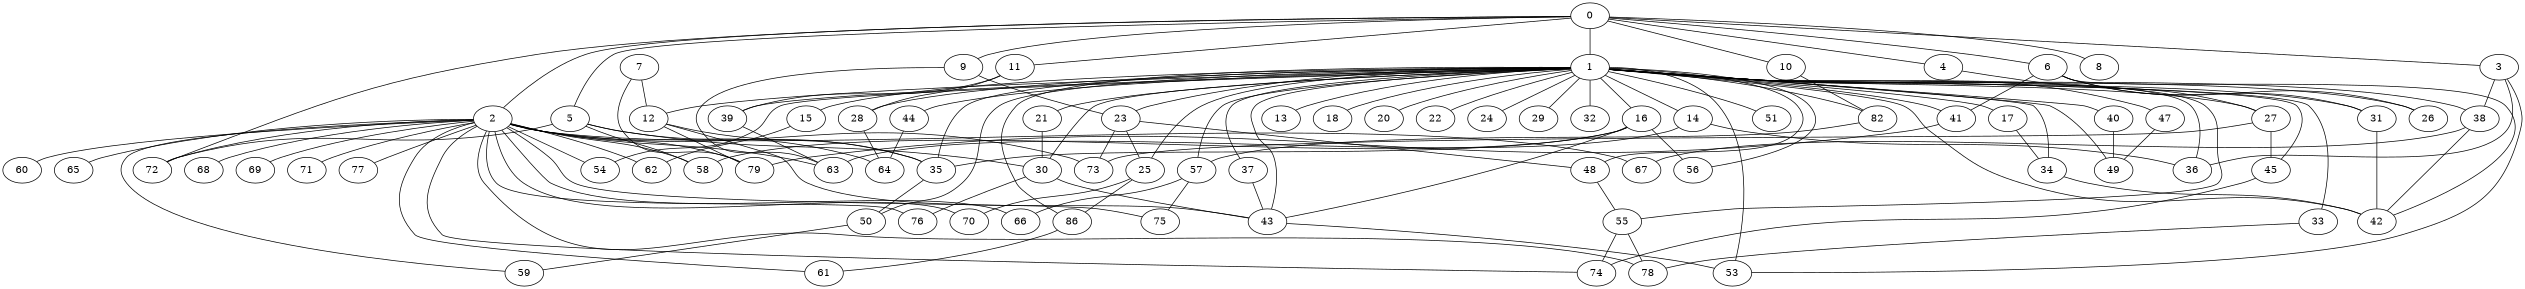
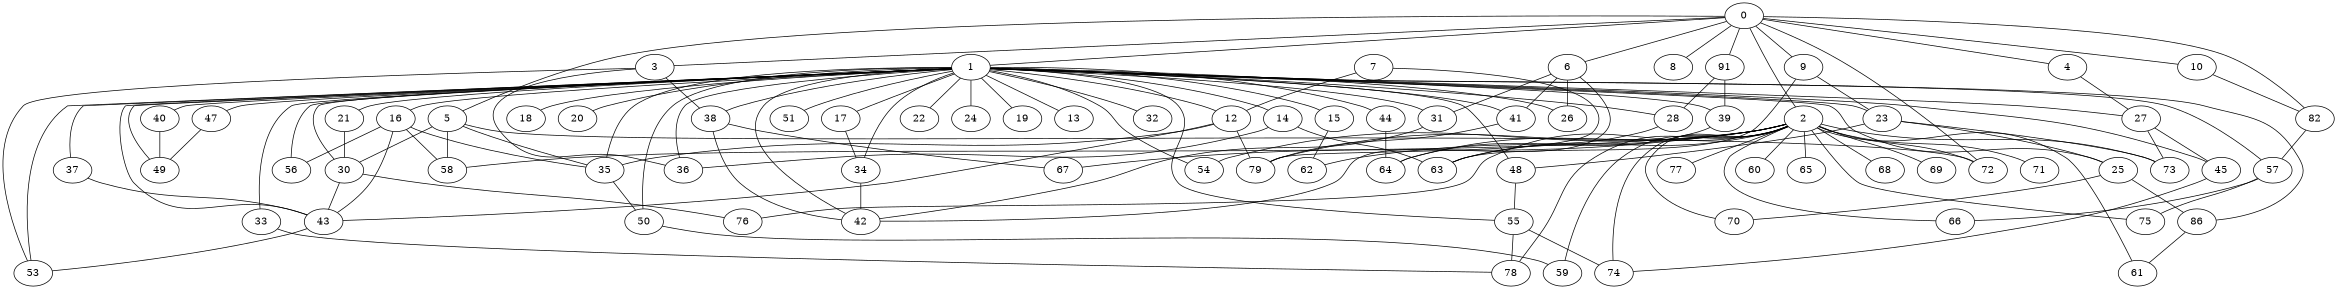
(1015, 67) -> (1725, 67)
(1737, 83) -> (2043, 28)
(1539, 119) -> (1022, 119)
